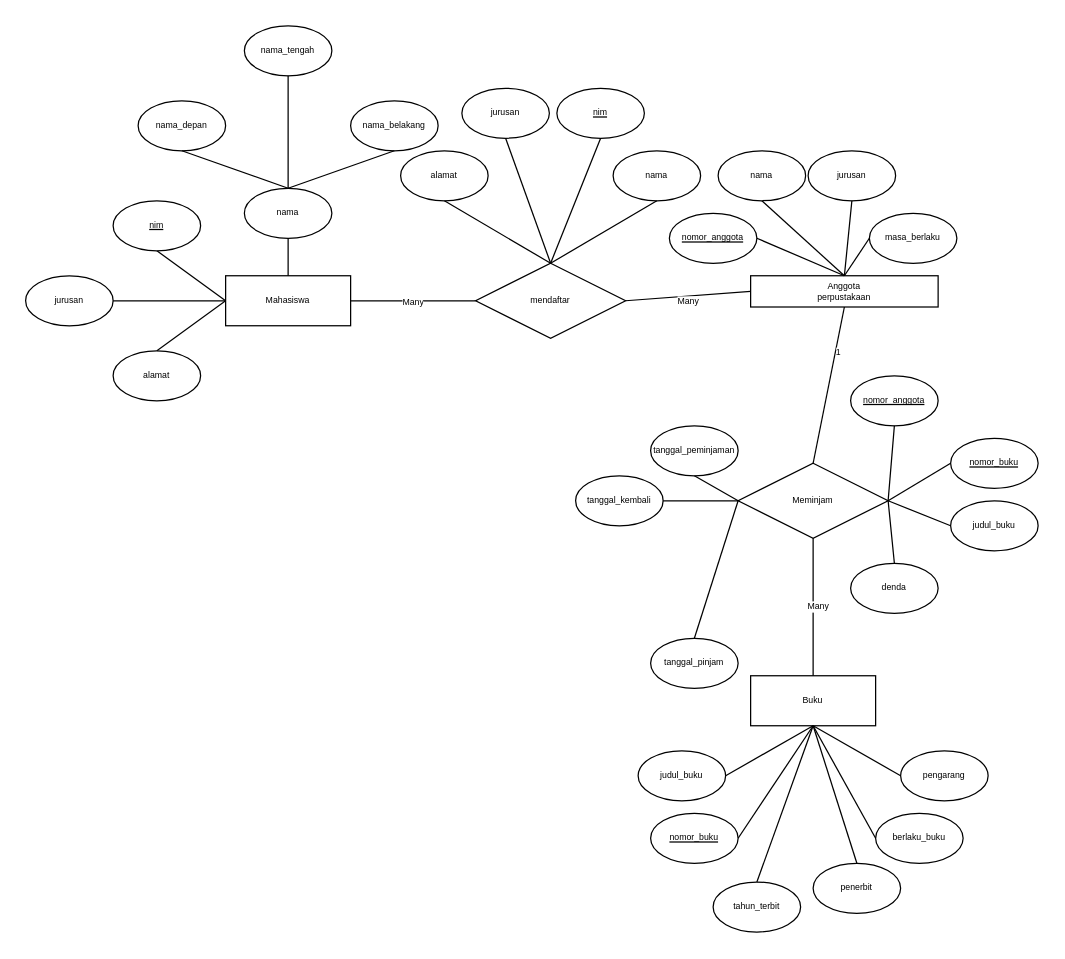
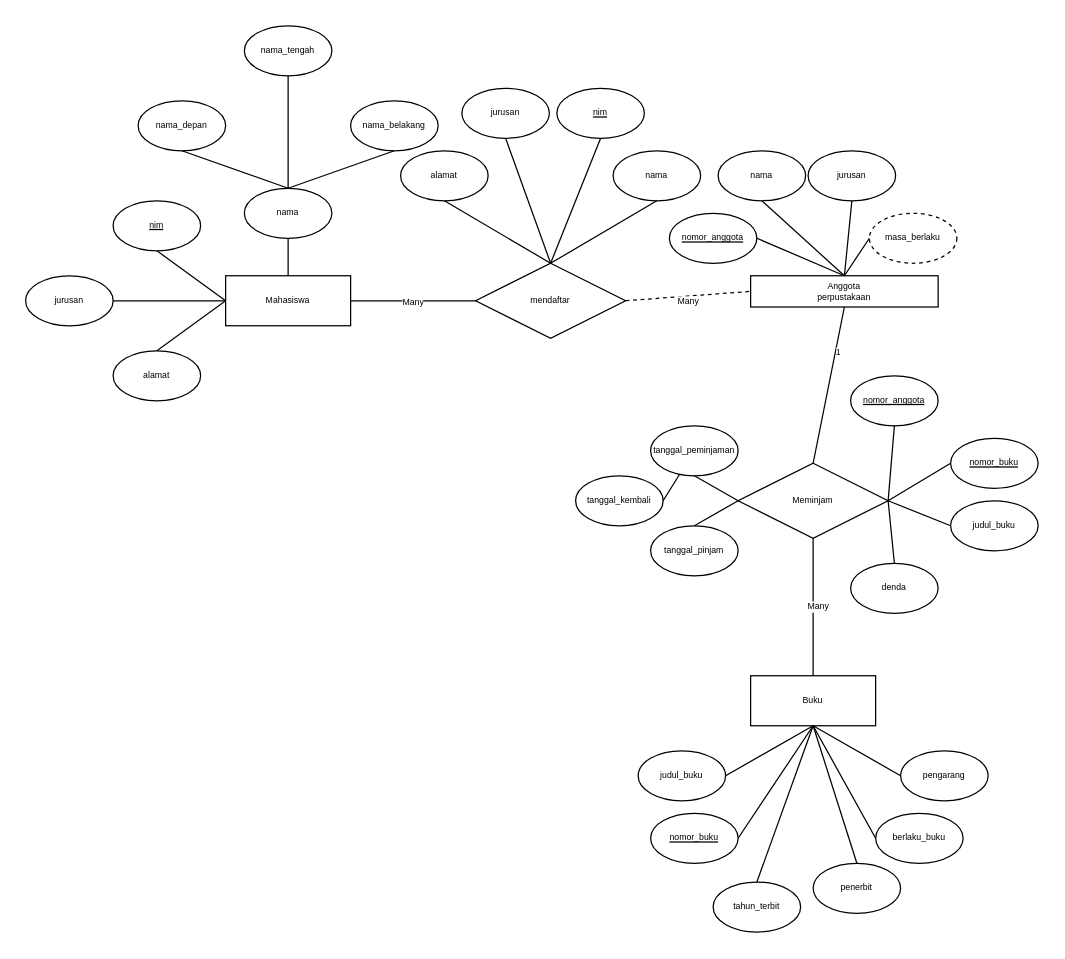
(913, 238) -> (913, 238)
(719, 294) -> (719, 294)
(697, 501) -> (671, 488)
(694, 663) -> (694, 551)
